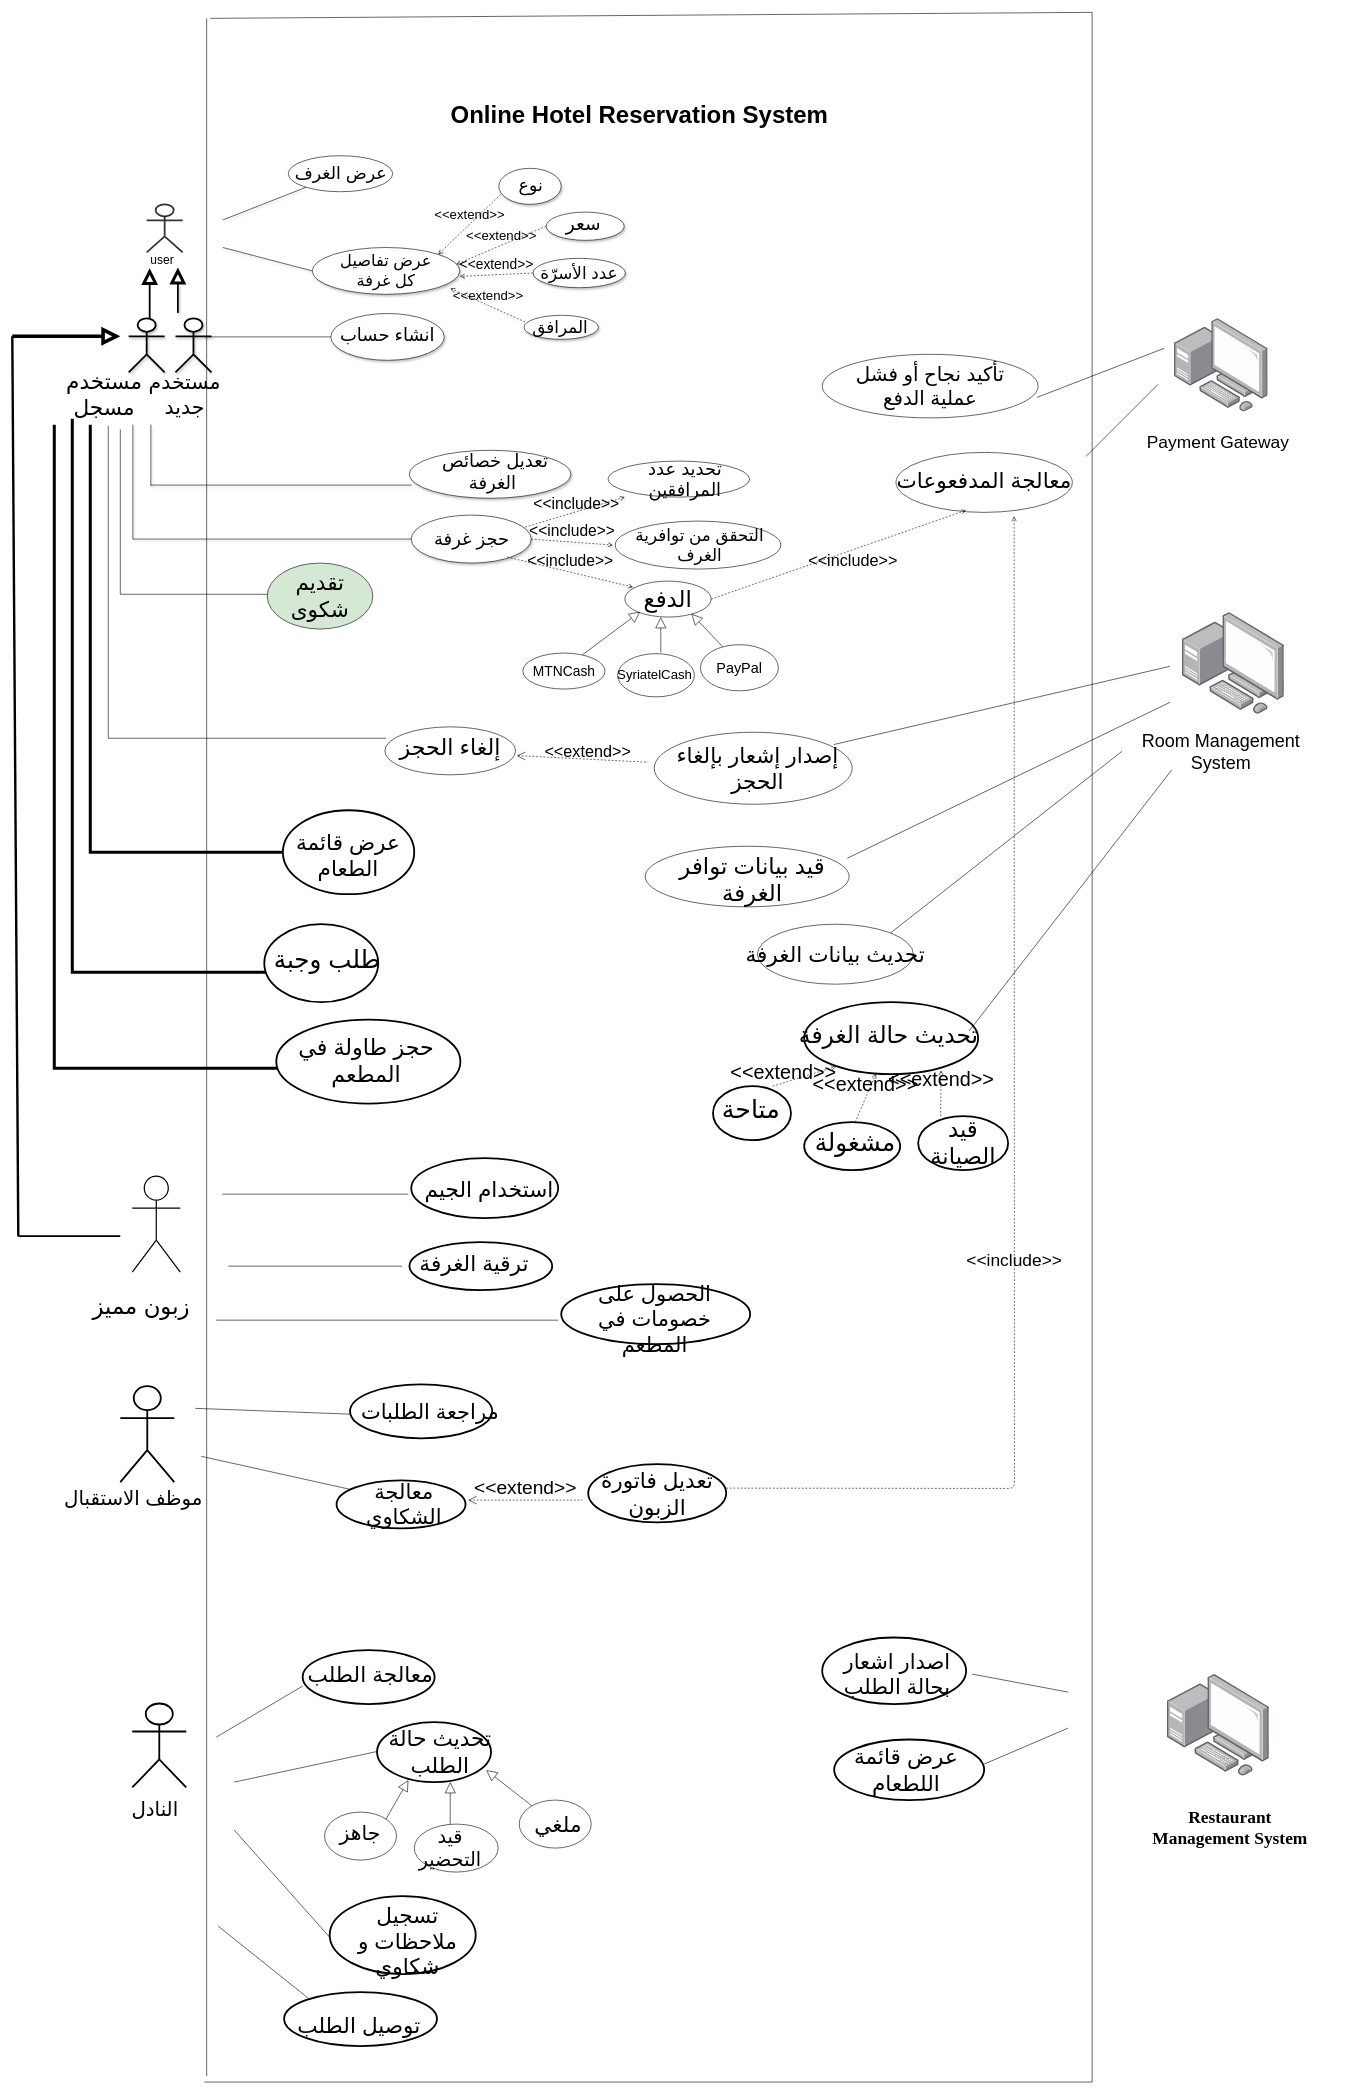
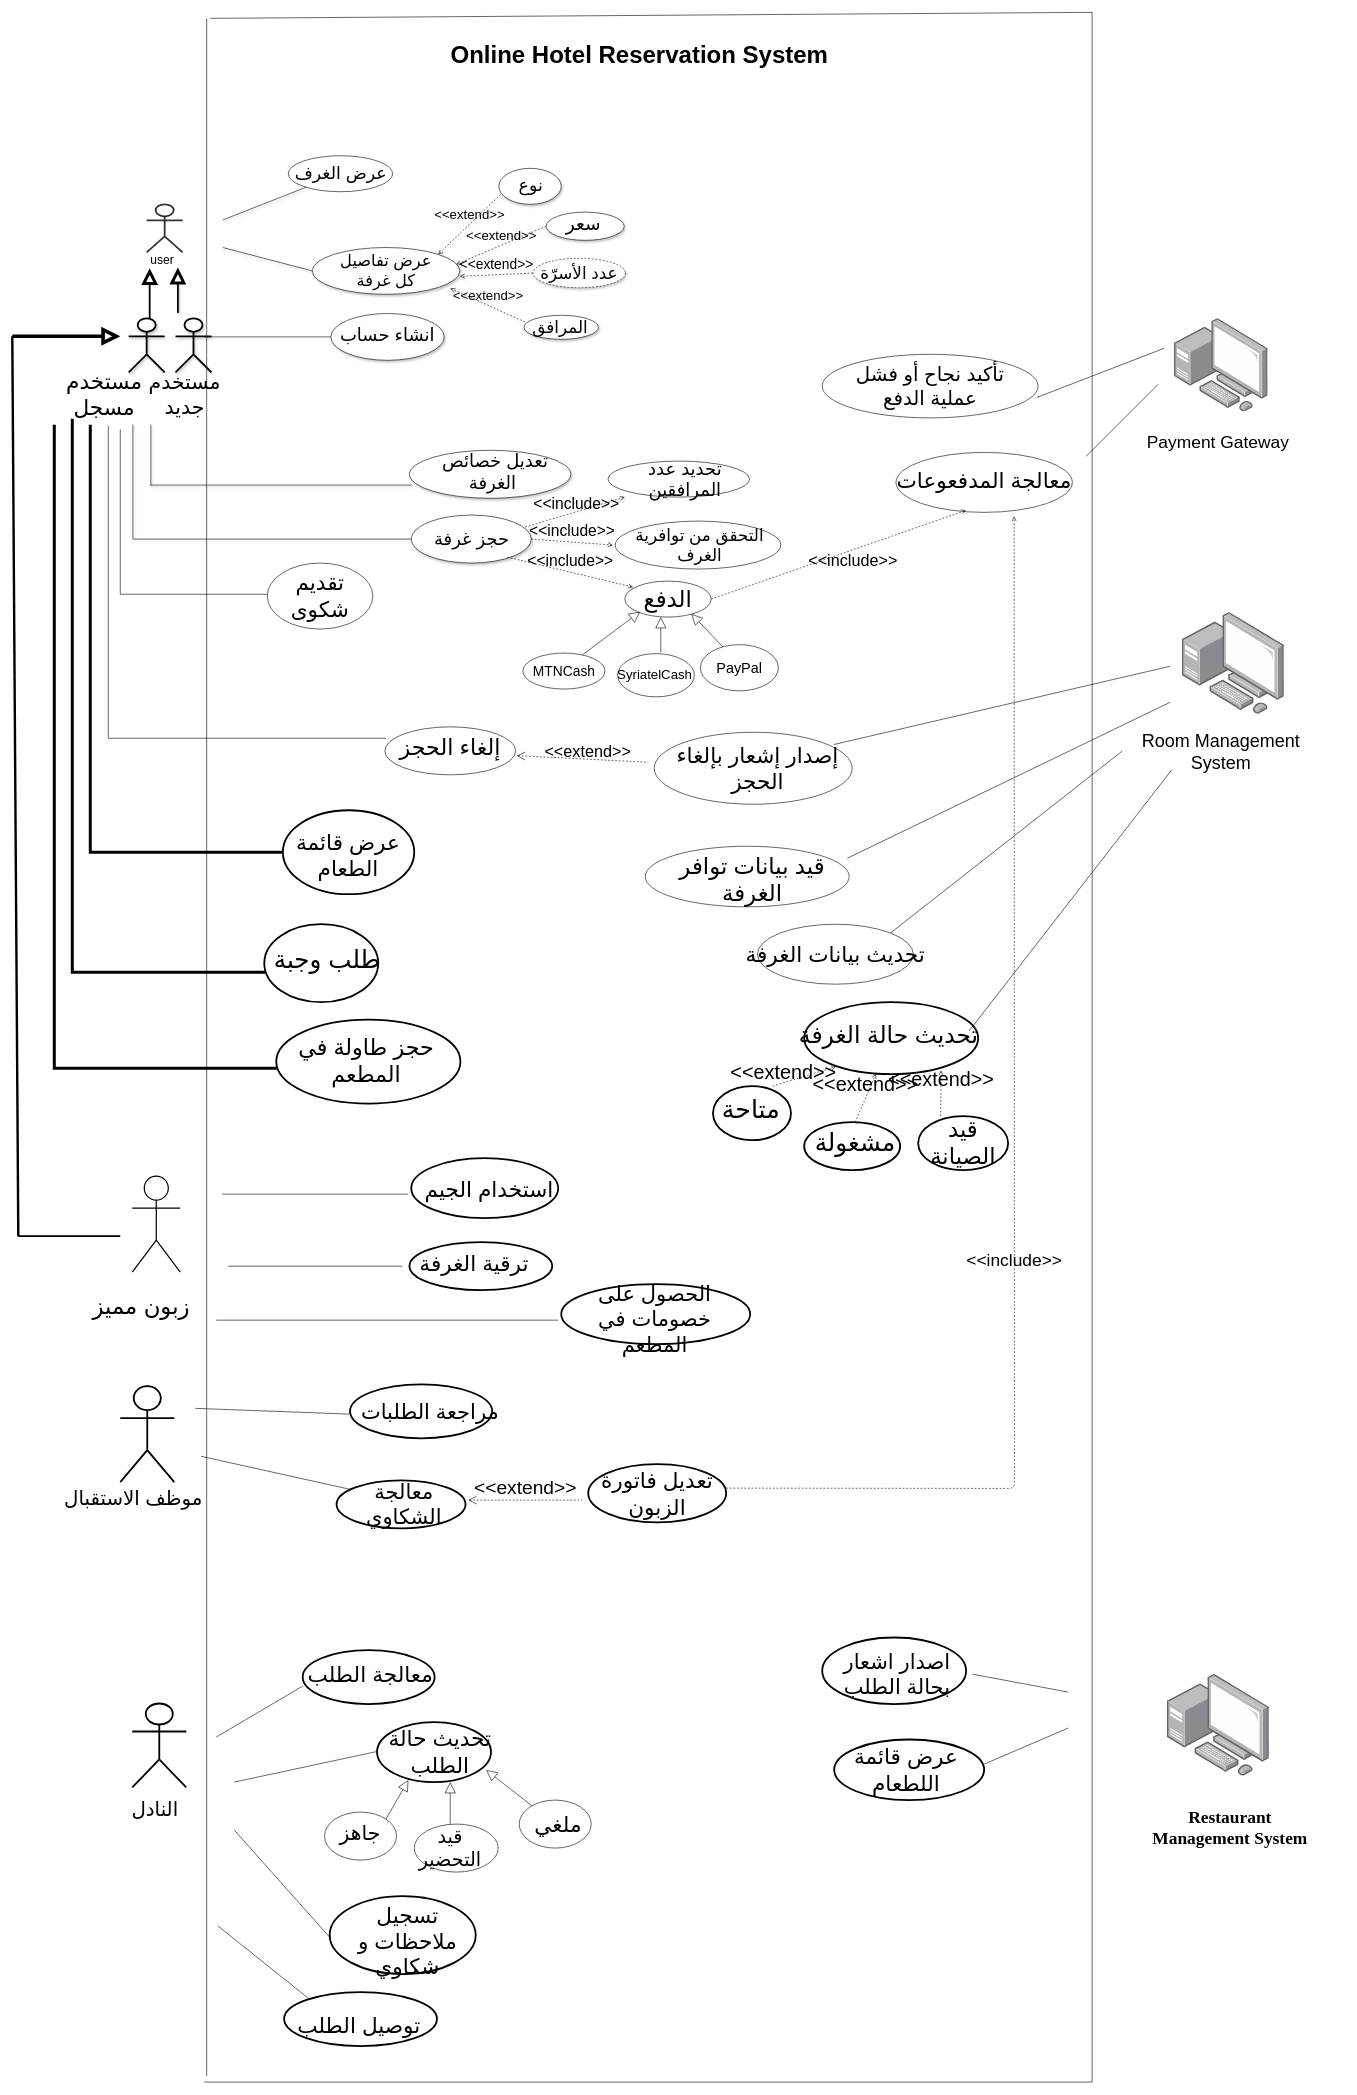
(639, 114) -> (639, 54)
(579, 273) -> (579, 273)
(320, 596) -> (320, 596)
